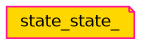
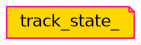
(70, 22) -> (70, 22)
